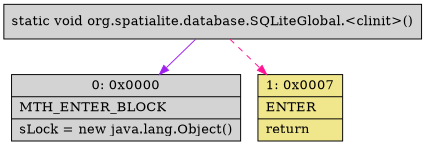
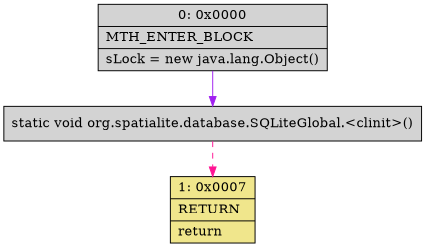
(181, 53) -> (213, 84)
(291, 107) -> (209, 209)
